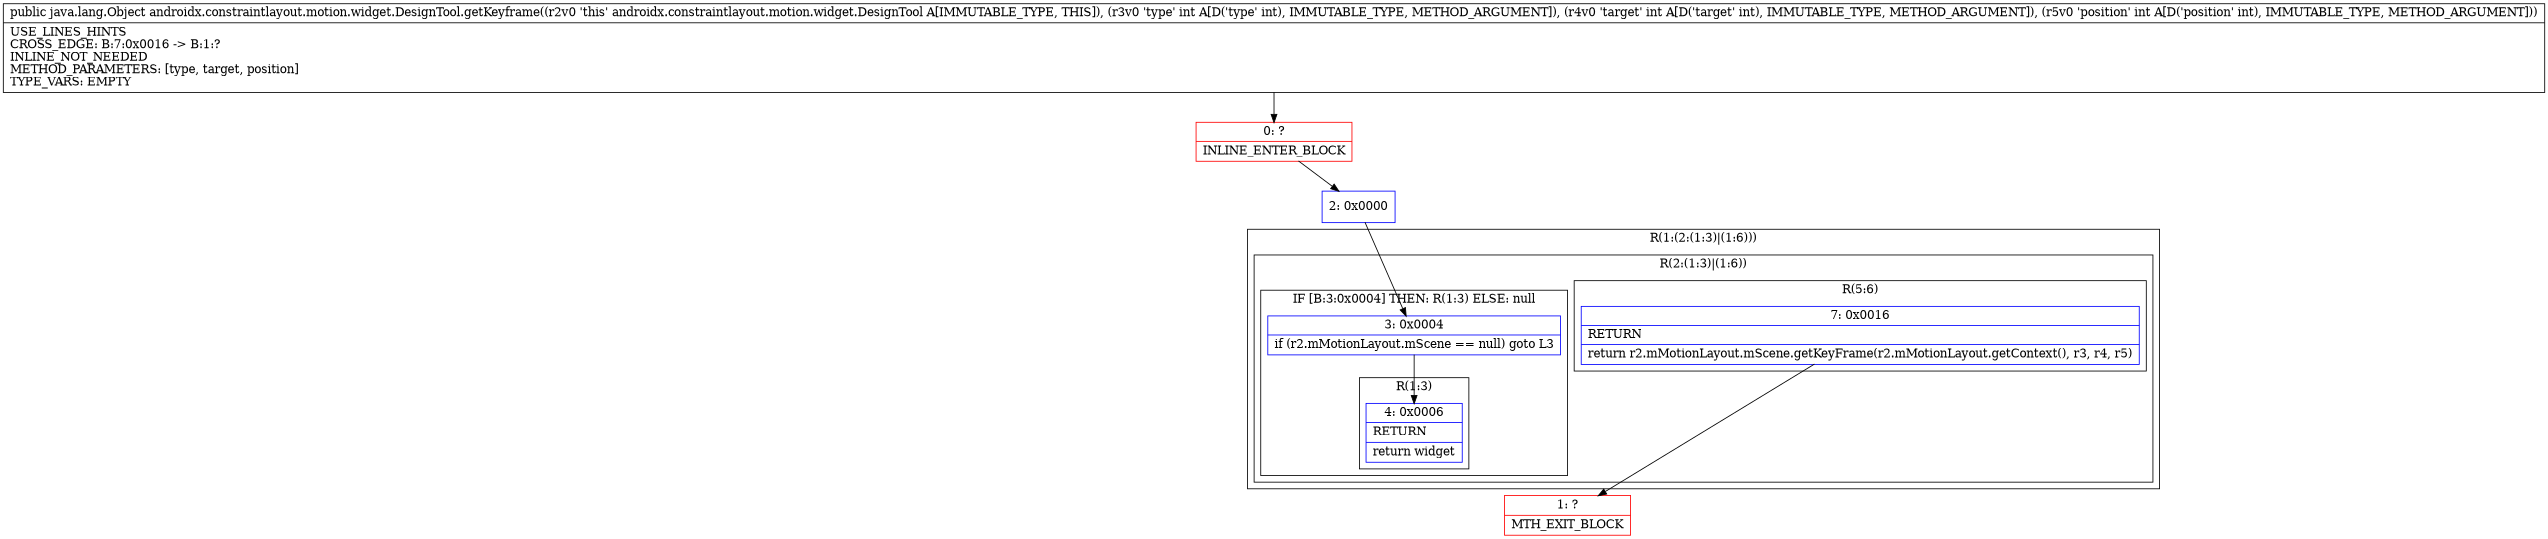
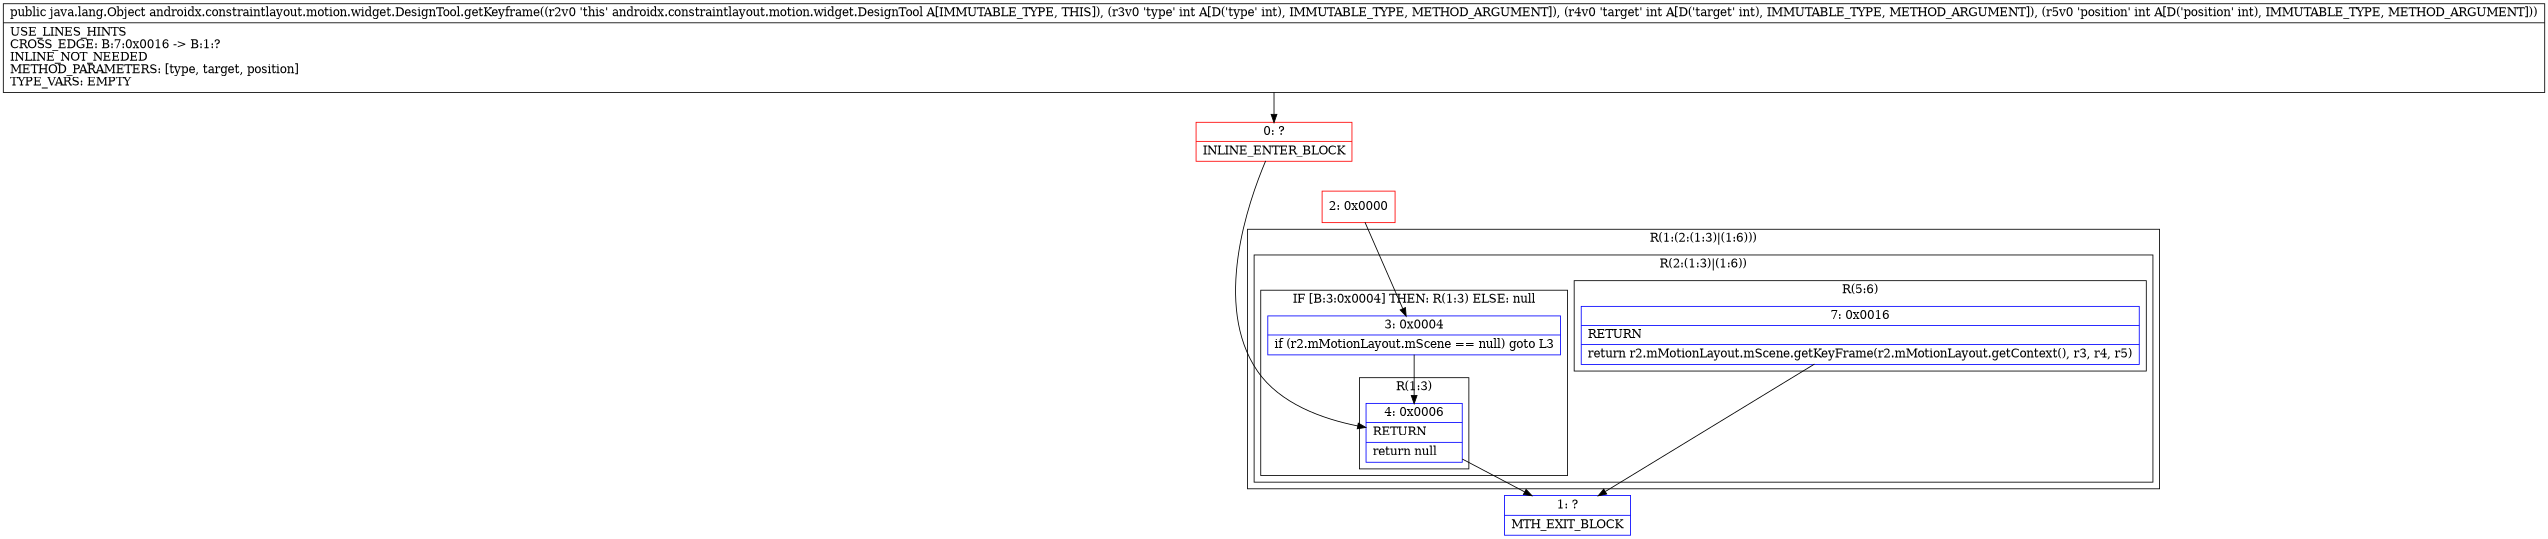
(1315, 174) -> (1239, 324)
(1359, 207) -> (1359, 207)
(1414, 452) -> (1405, 452)
none -> (1484, 470)
(1568, 515) -> (1568, 515)
